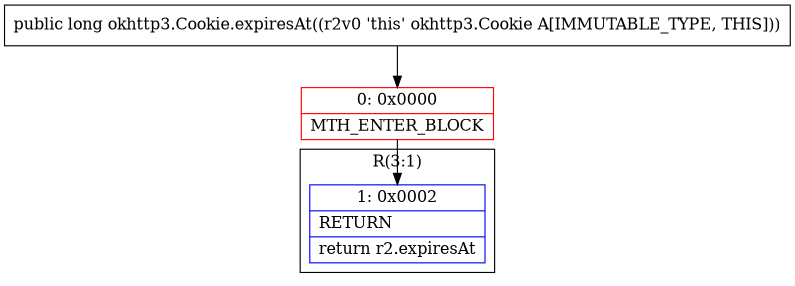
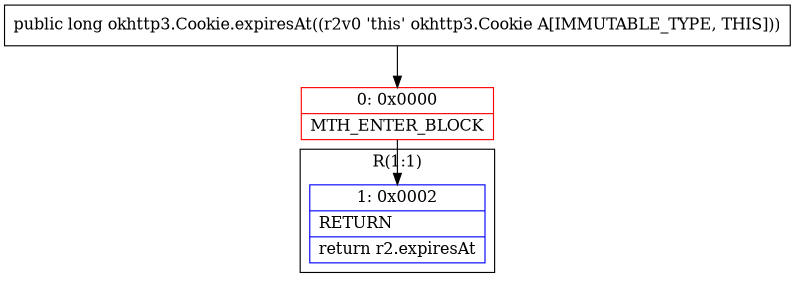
(397, 162) -> (397, 162)
